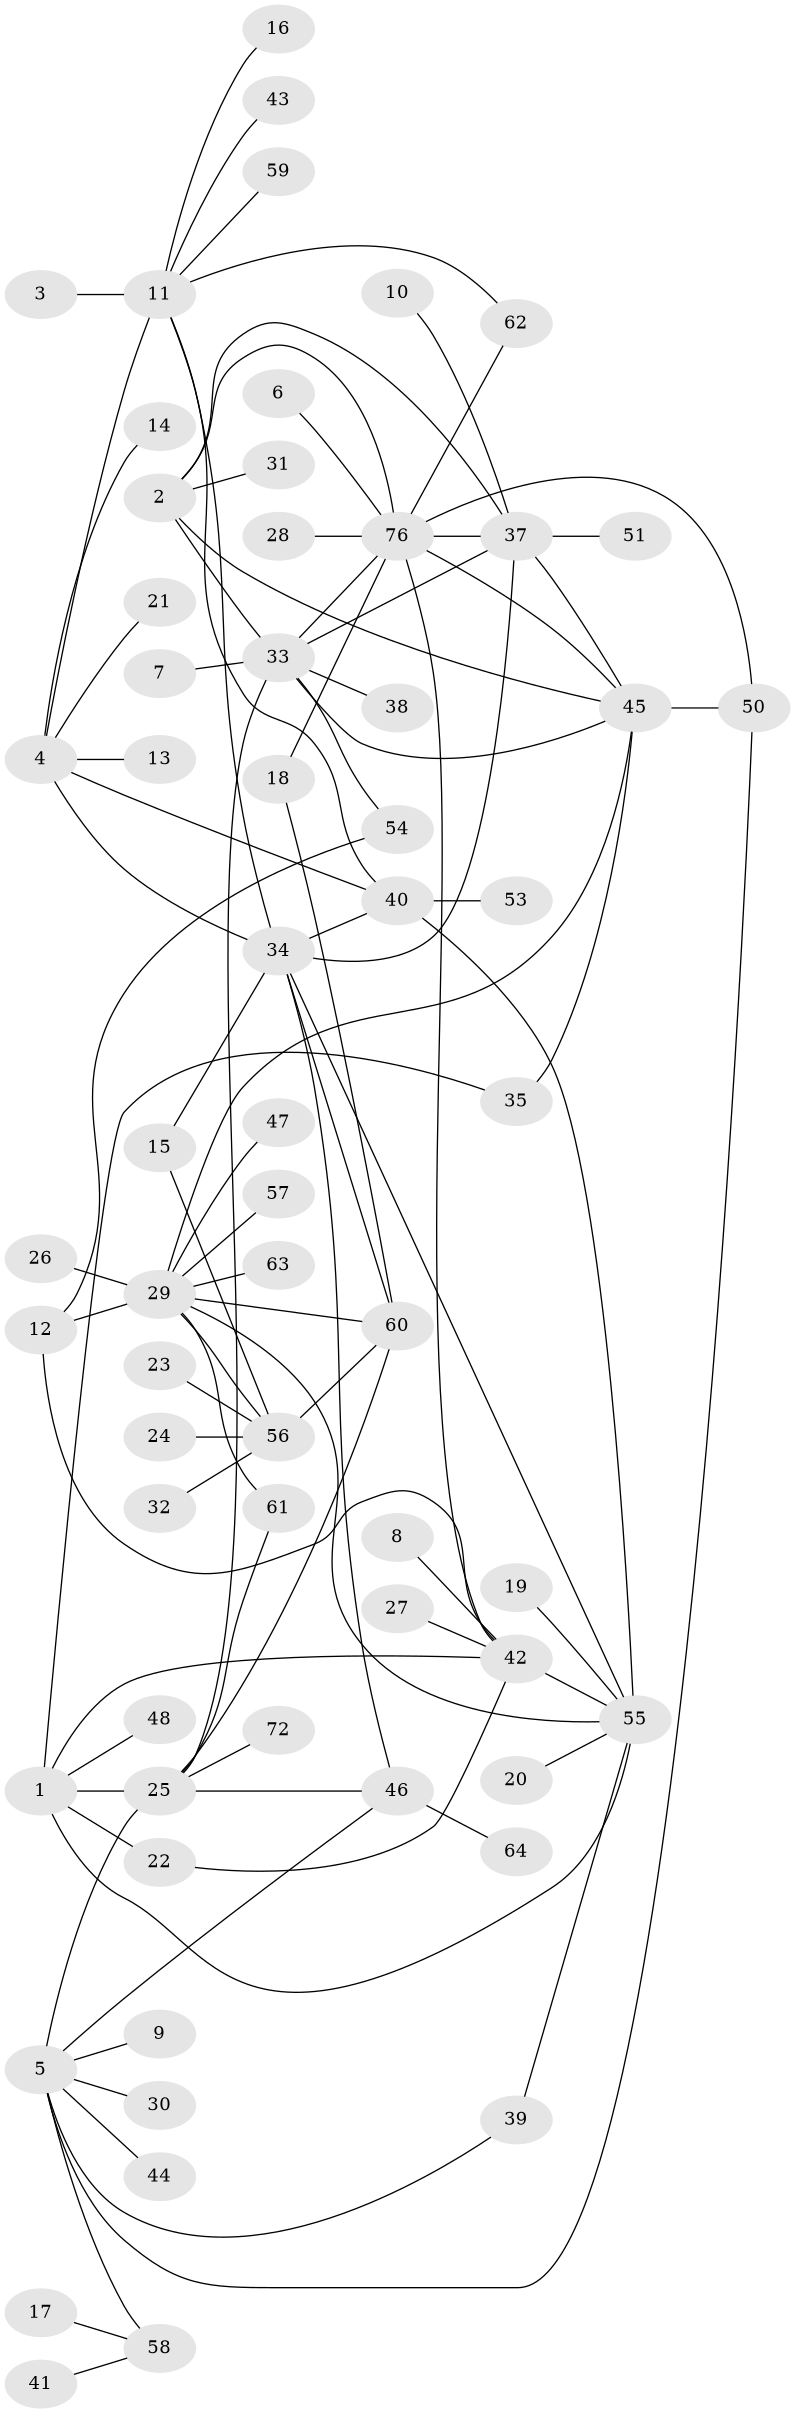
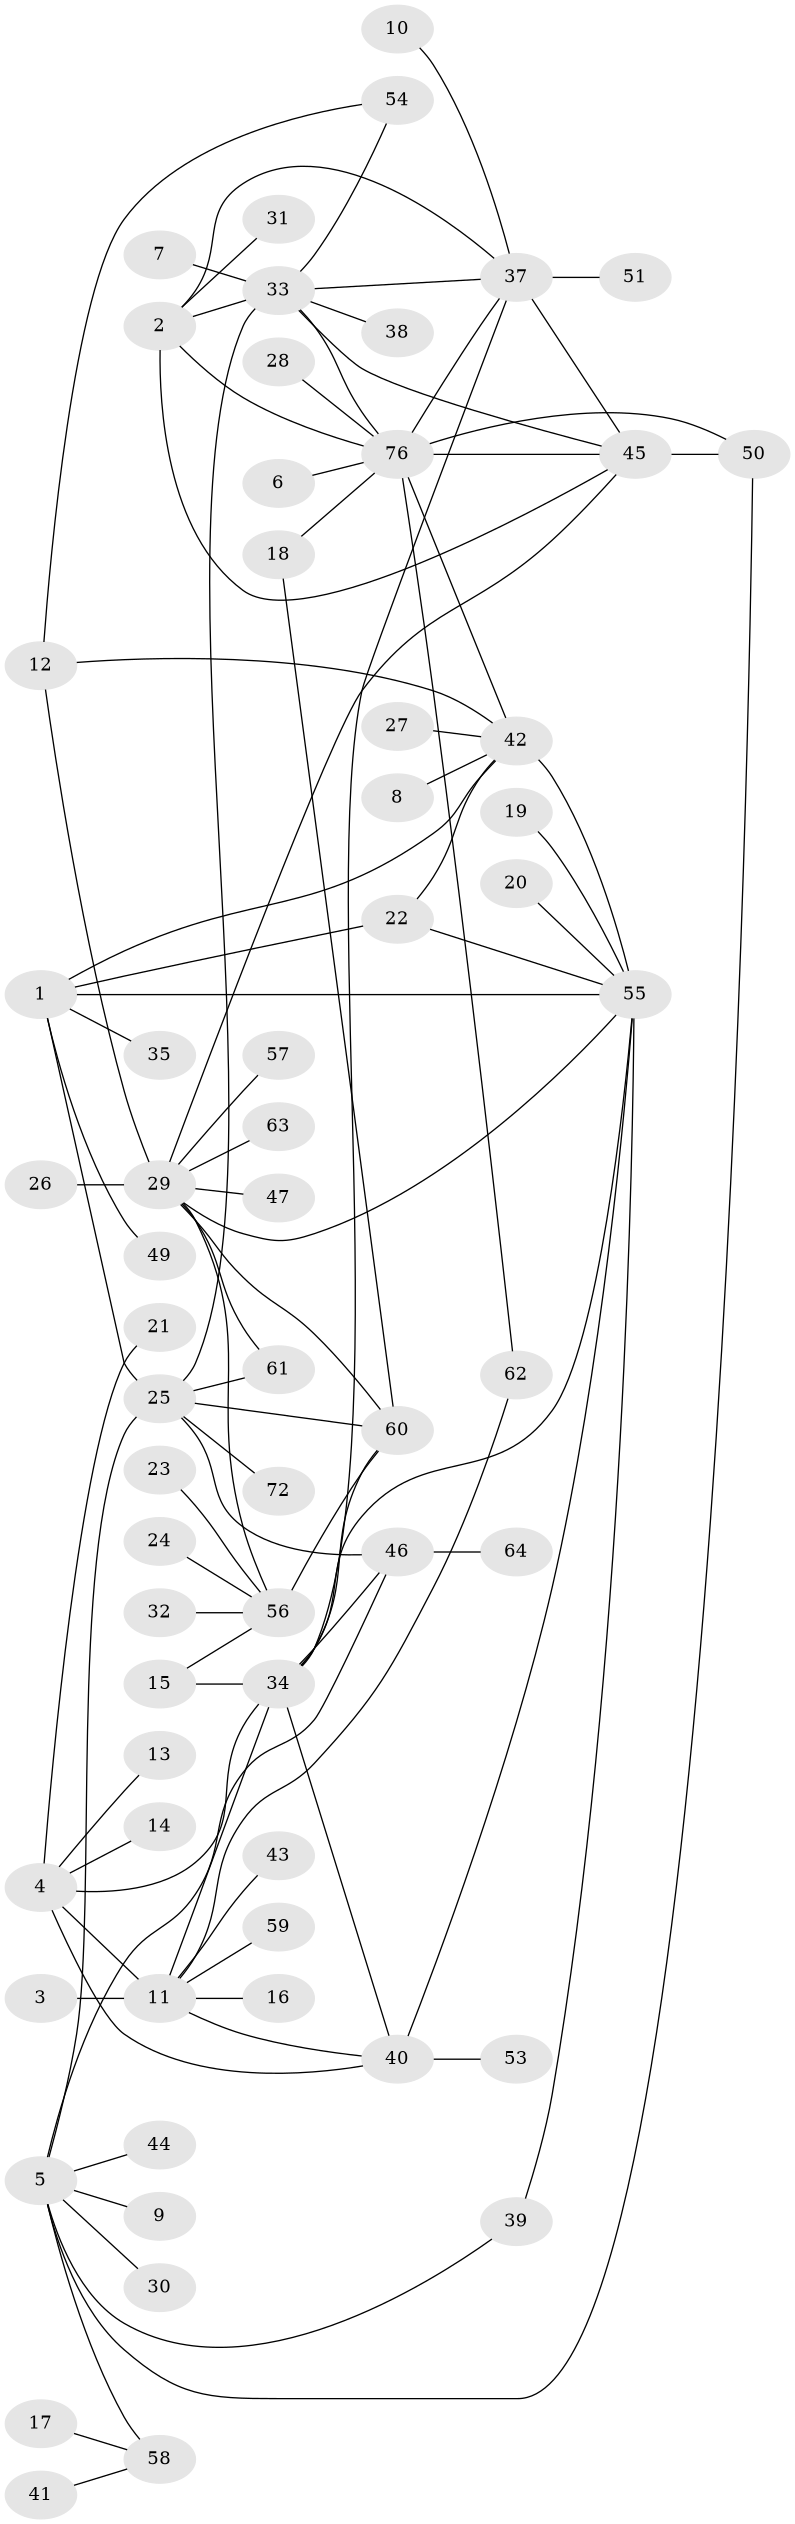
(603, 912) -> none
none -> (516, 957)
(160, 1720) -> (160, 1256)
